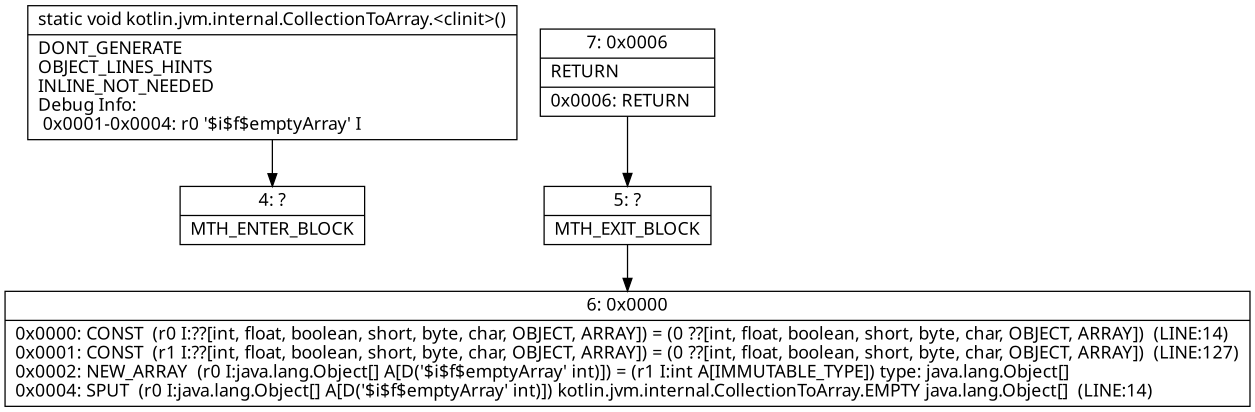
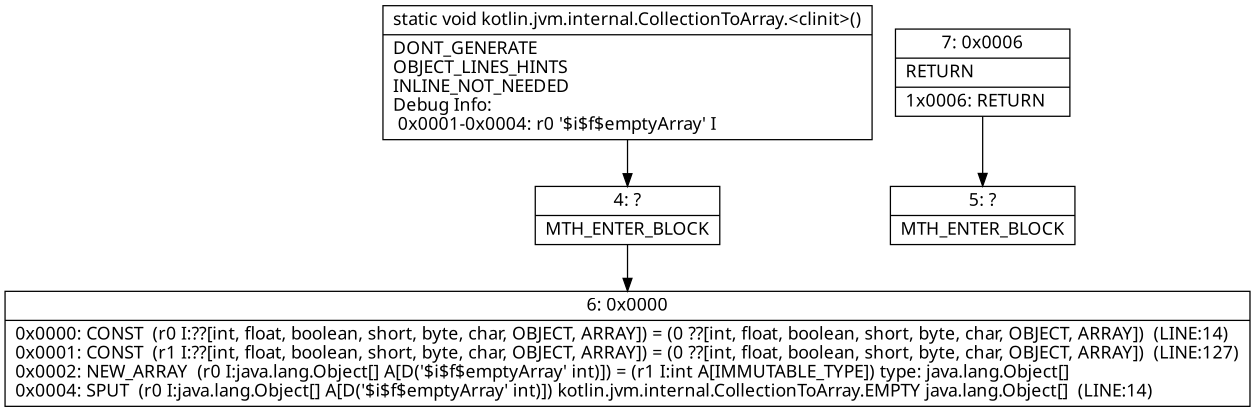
(628, 101) -> (983, 101)
(628, 229) -> (983, 229)
(628, 262) -> (628, 262)
